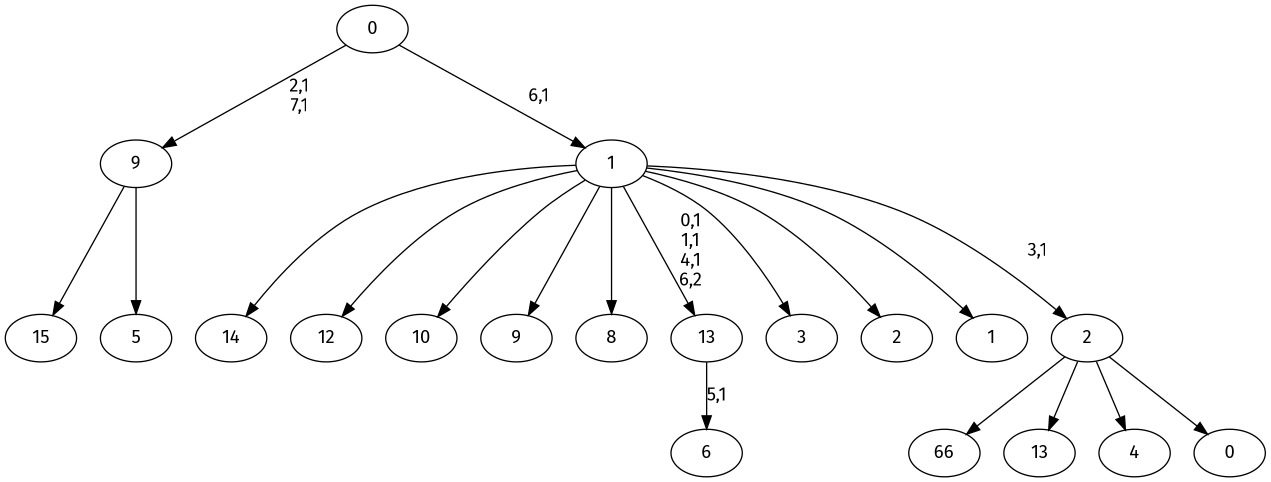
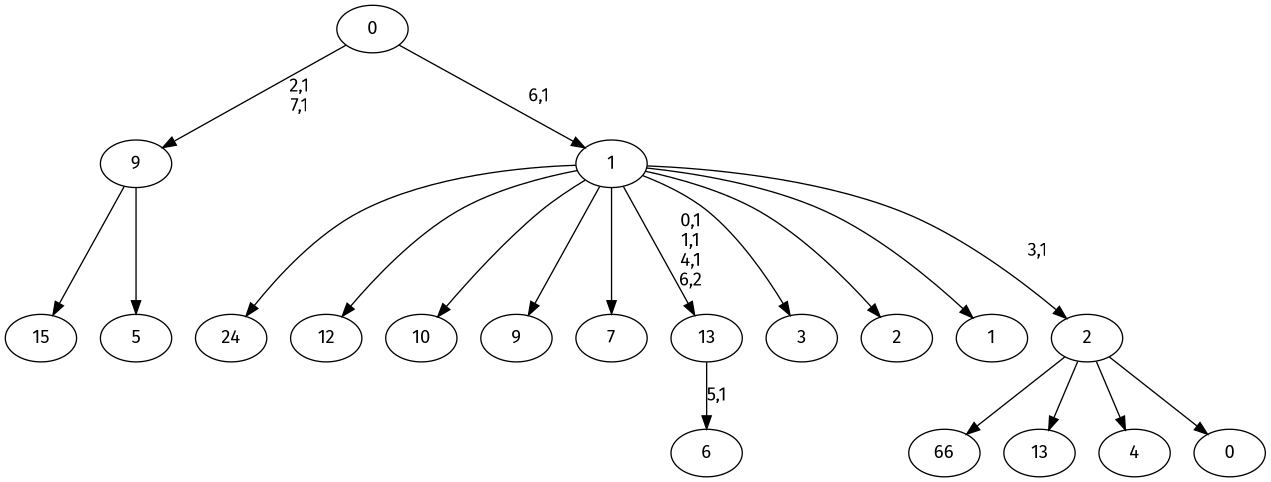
(231, 338) -> (231, 338)
(612, 338) -> (612, 338)
